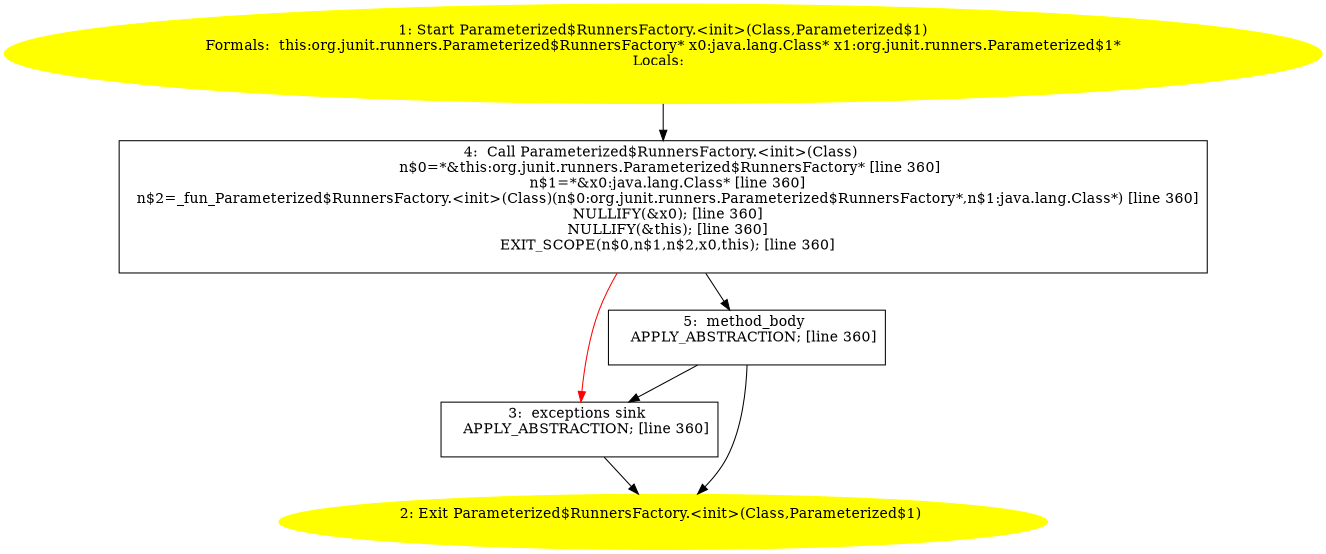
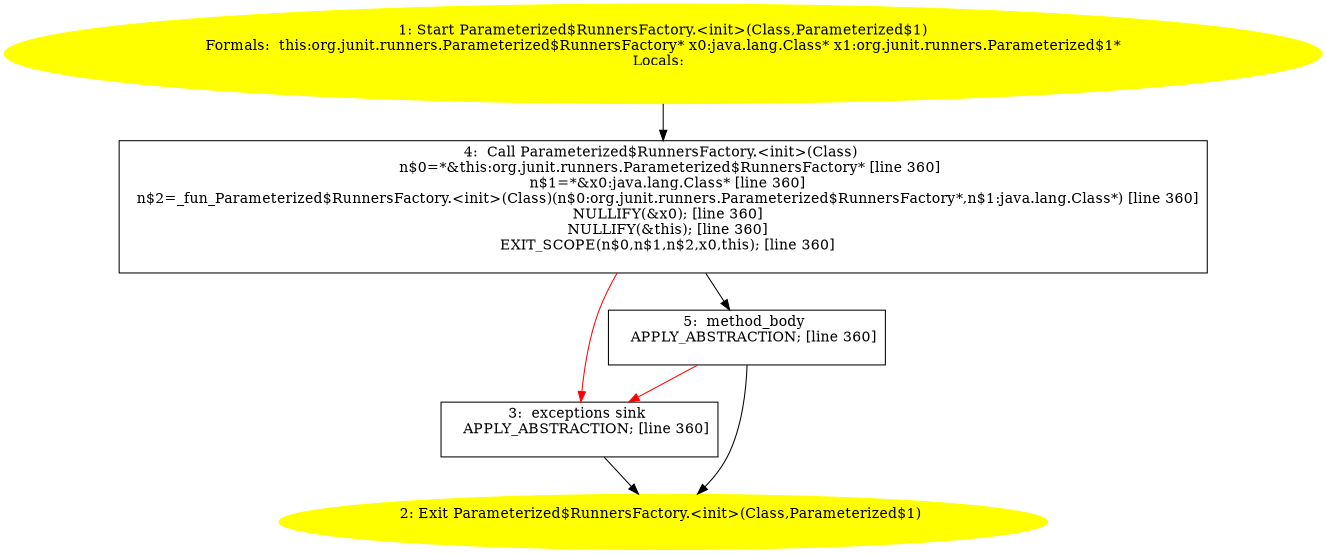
(668, 381) -> (668, 381)
